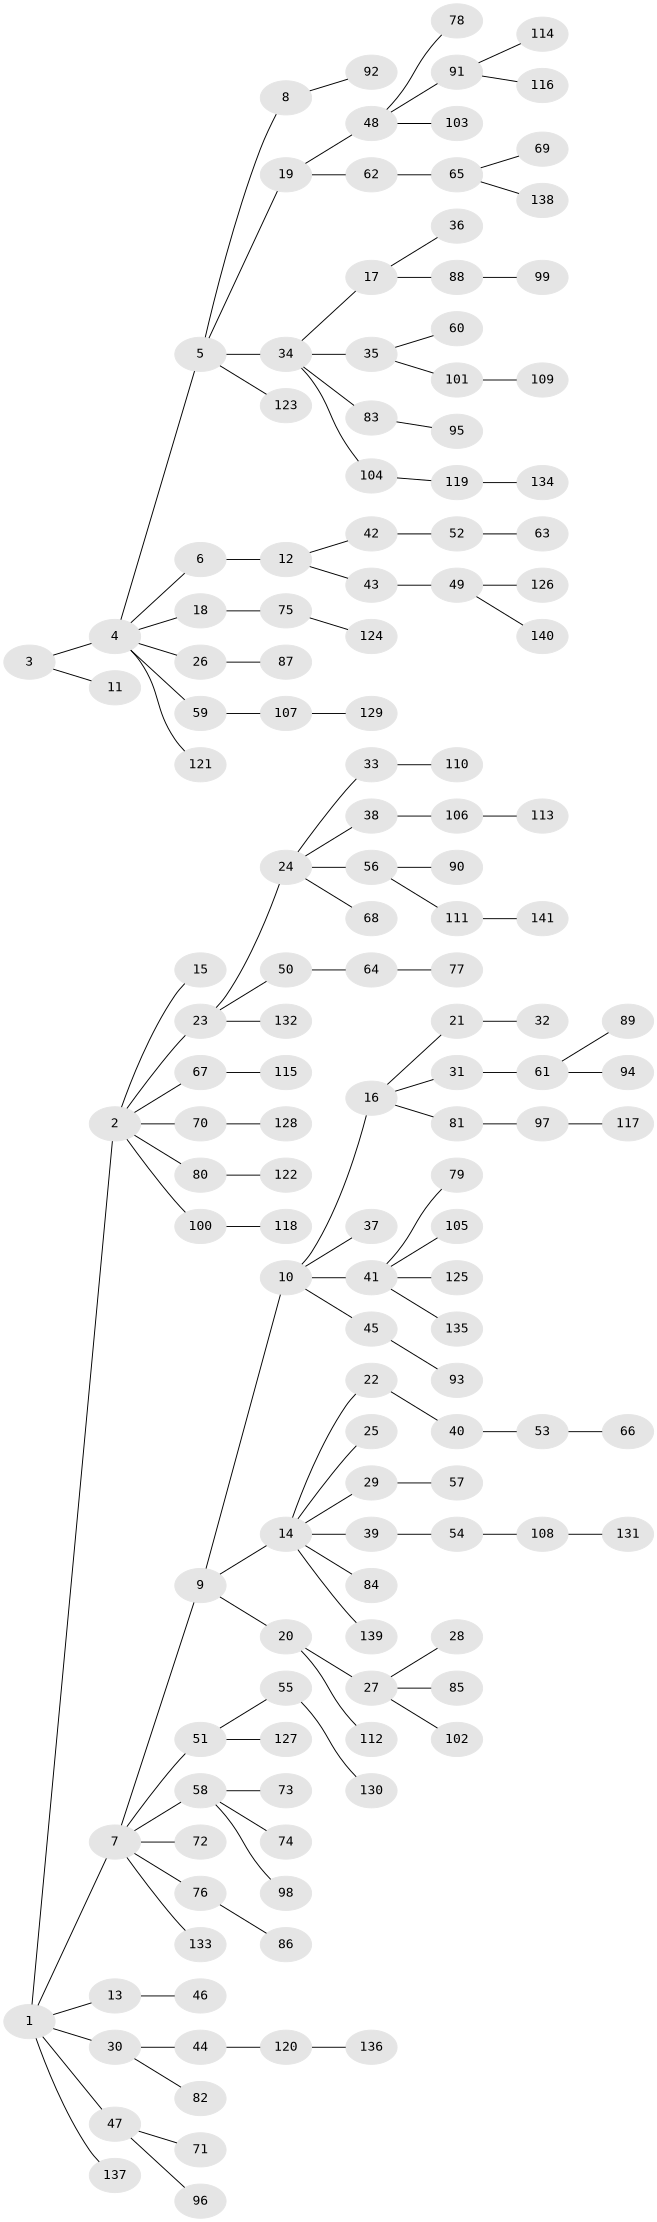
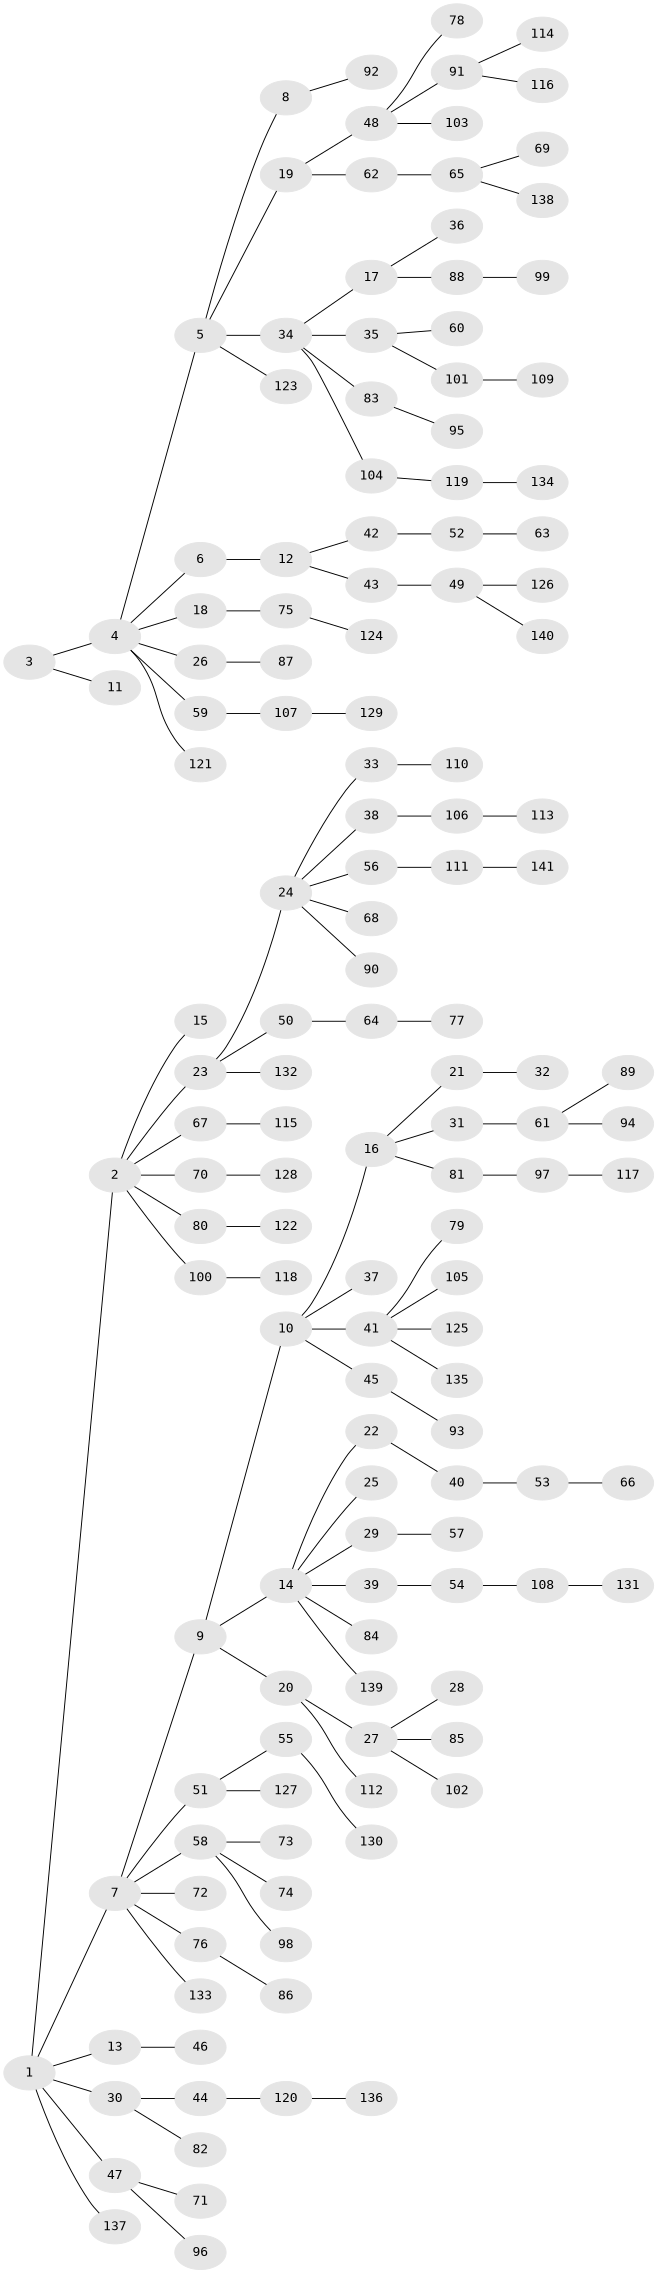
(414, 867) -> (329, 932)
